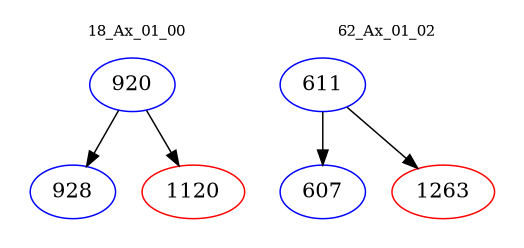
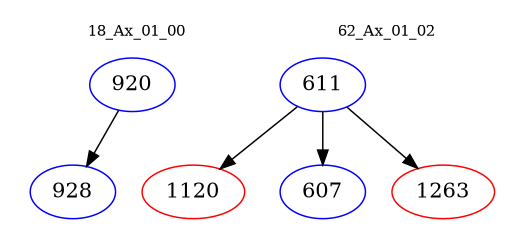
(159, 132) -> (278, 123)
